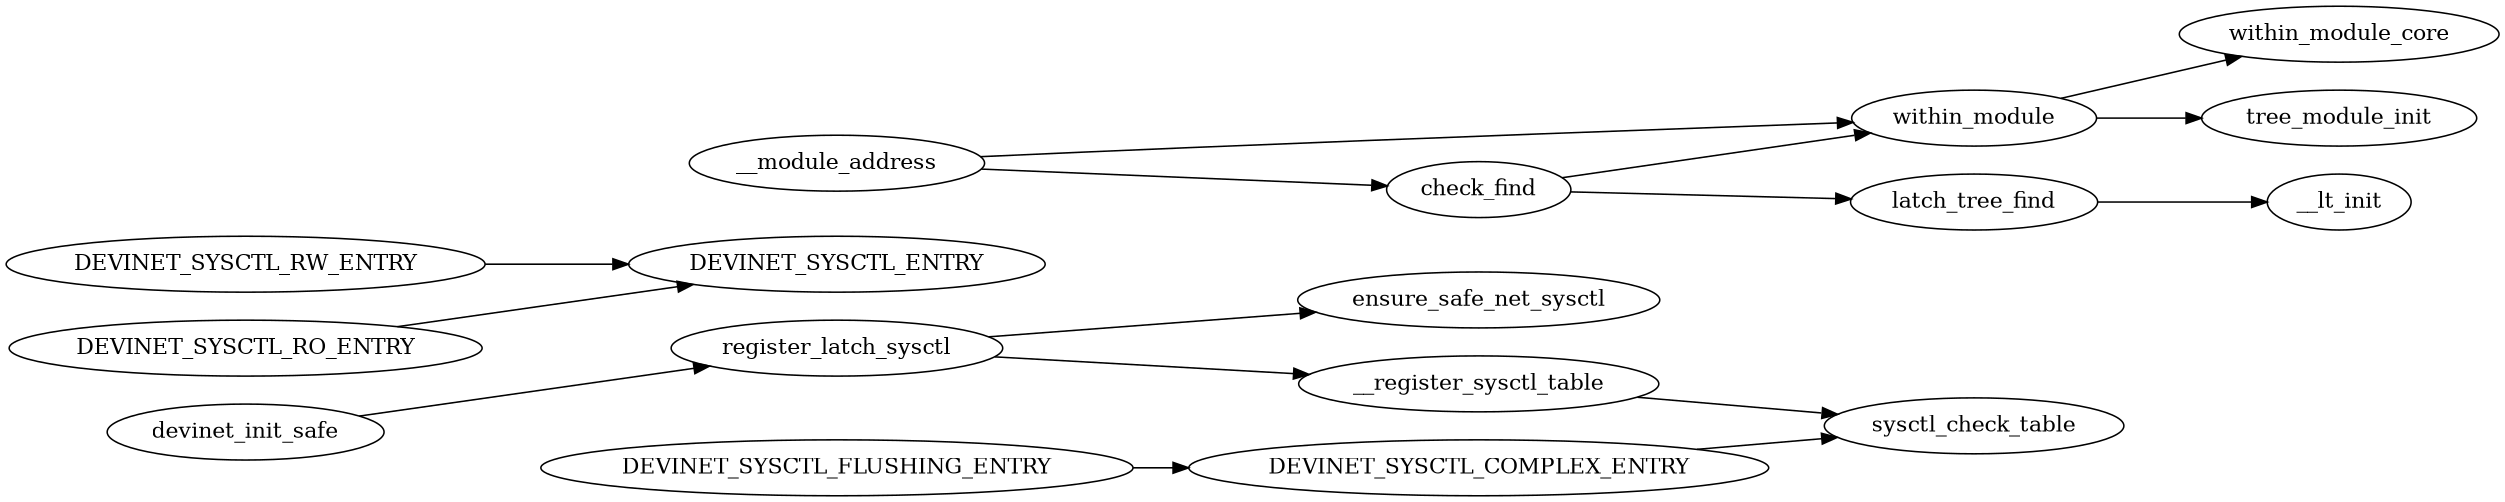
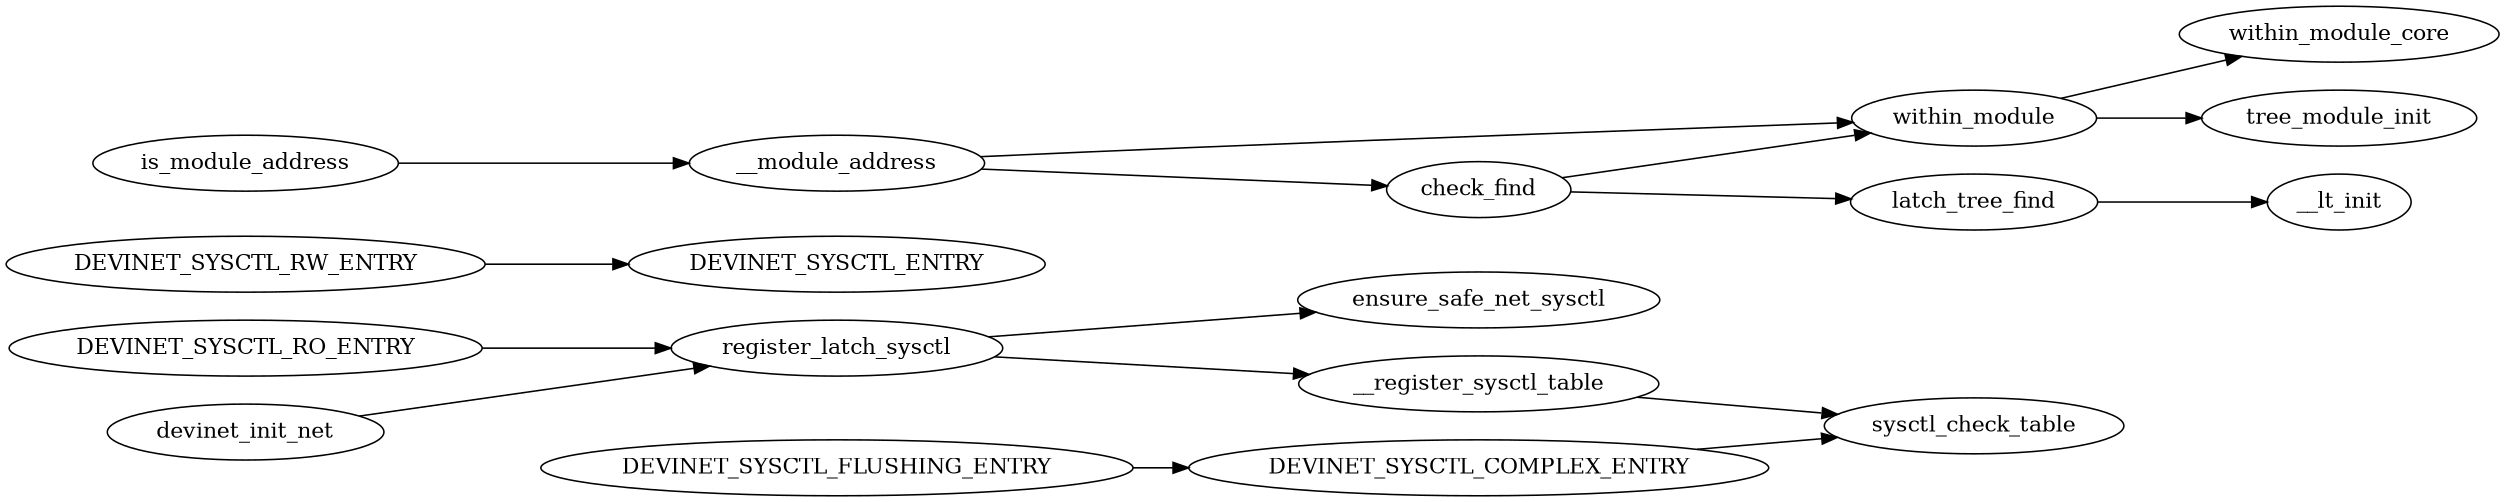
none -> (246, 163)
(538, 307) -> (569, 348)
(246, 432) -> (246, 432)
